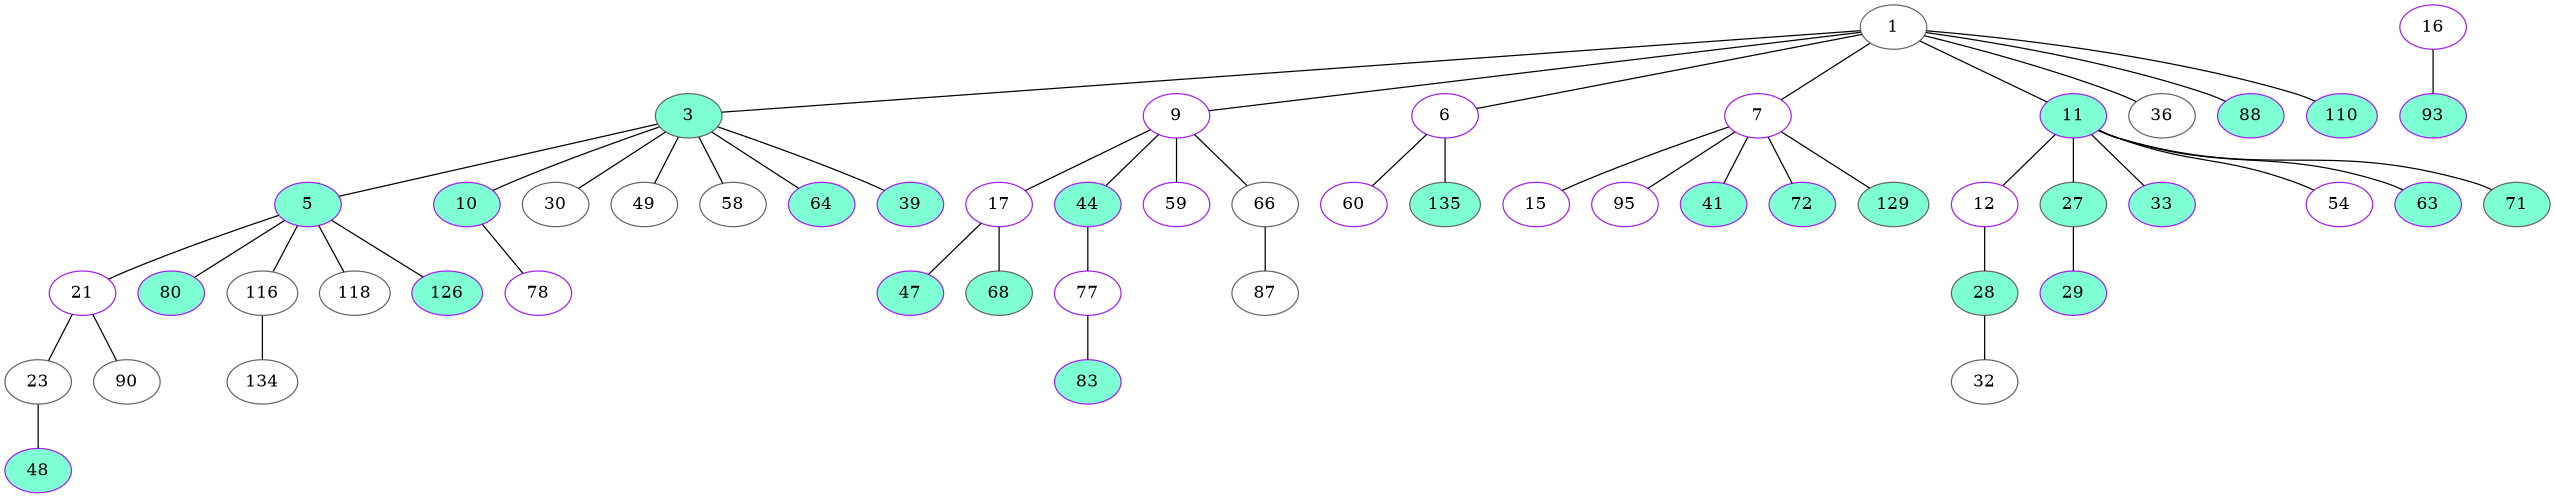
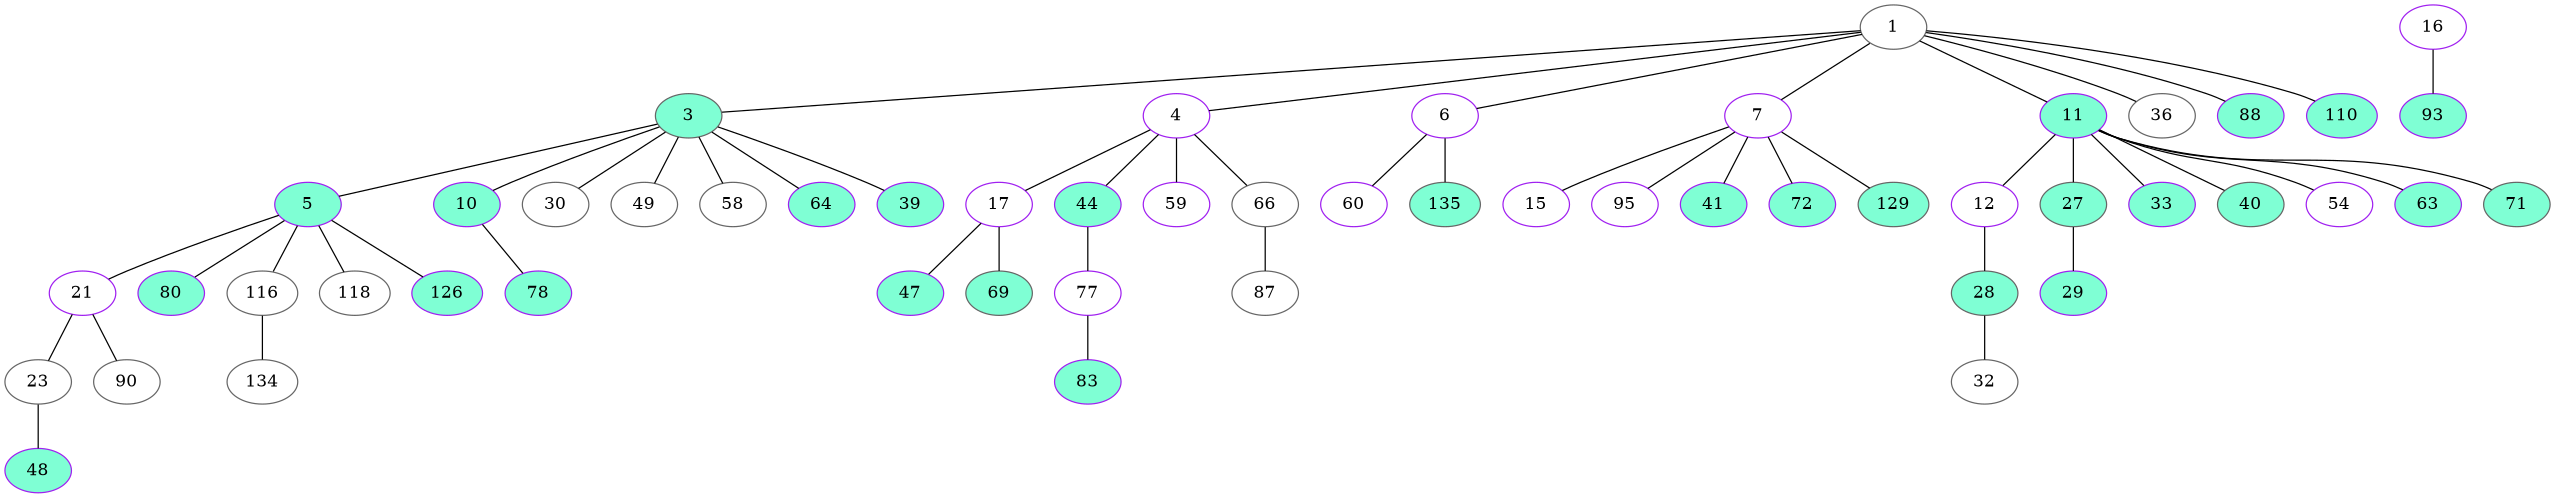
(1177, 116) -> (1177, 116)
none -> (2251, 205)
(538, 293) -> (538, 293)
(999, 293) -> (999, 293)
